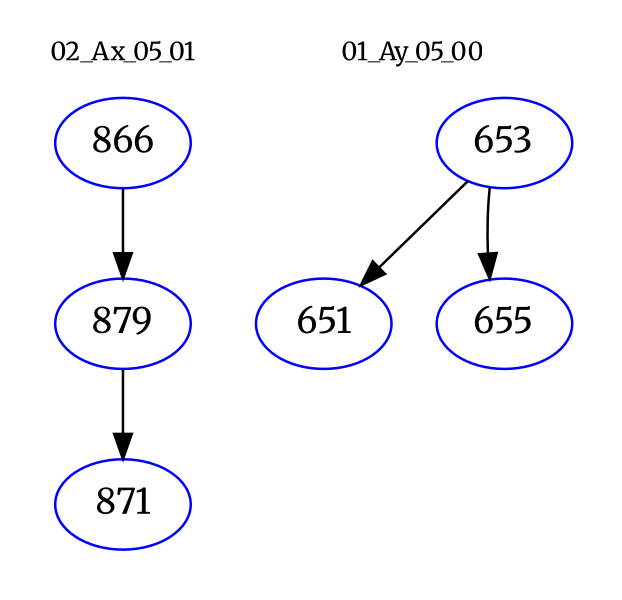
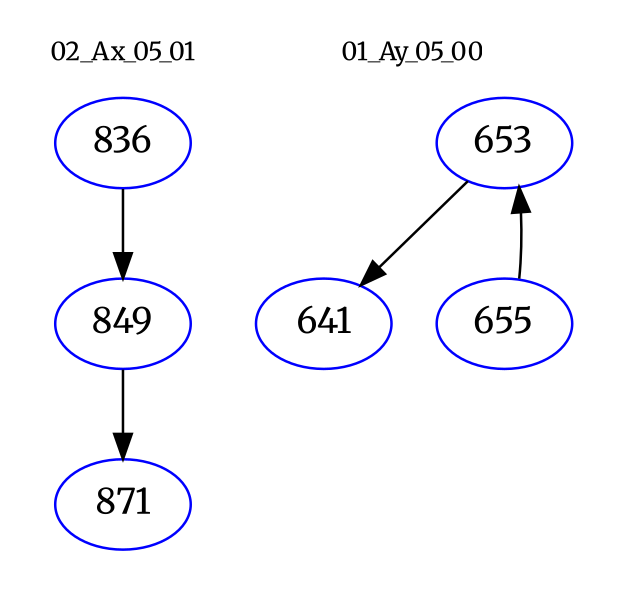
(123, 143) -> (123, 143)
(488, 220) -> (521, 246)
(123, 324) -> (123, 324)
(324, 324) -> (324, 324)
